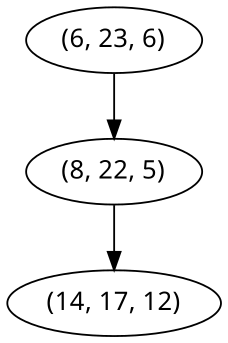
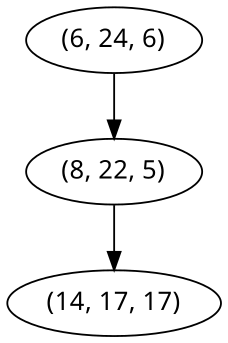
(114, 40) -> (114, 40)
(114, 303) -> (114, 303)
